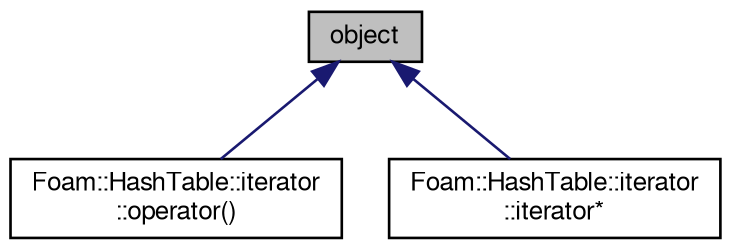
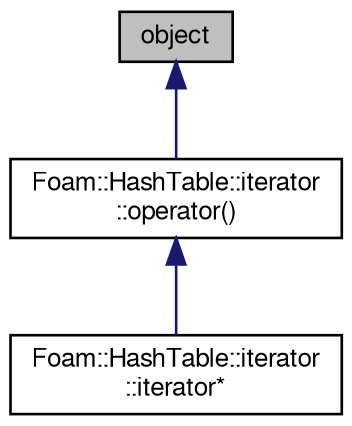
(462, 119) -> (176, 300)
